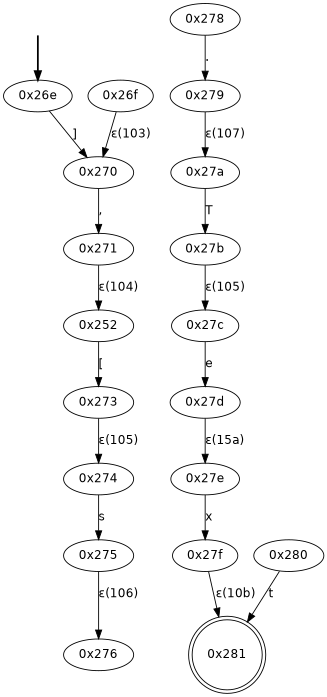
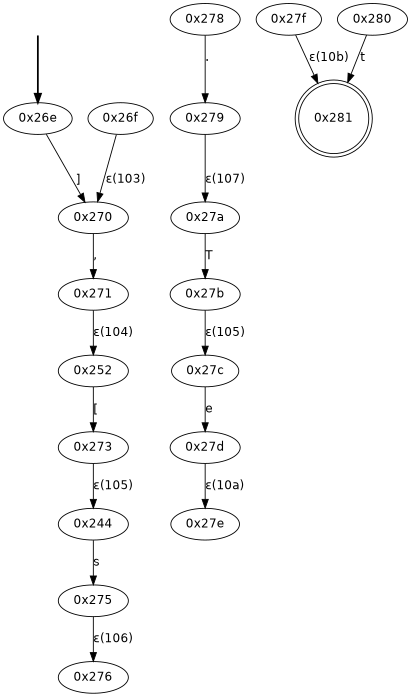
(225, 441) -> (225, 486)
(99, 479) -> (93, 524)
(205, 513) -> none
